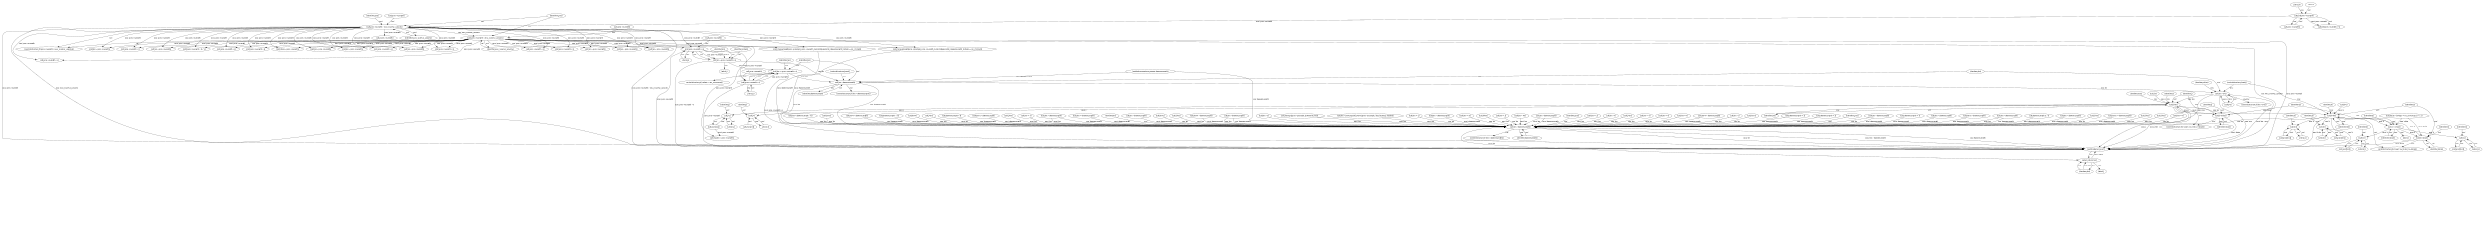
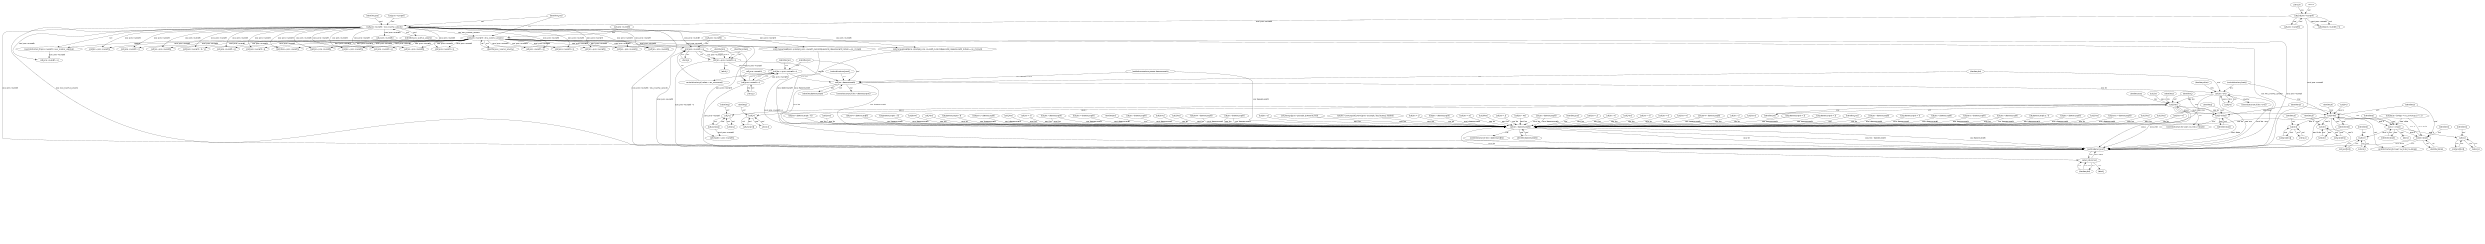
(137, 44) -> (137, 44)
(699, 58) -> (682, 68)
(275, 59) -> (49, 54)
none -> (742, 120)
none -> (2271, 142)
